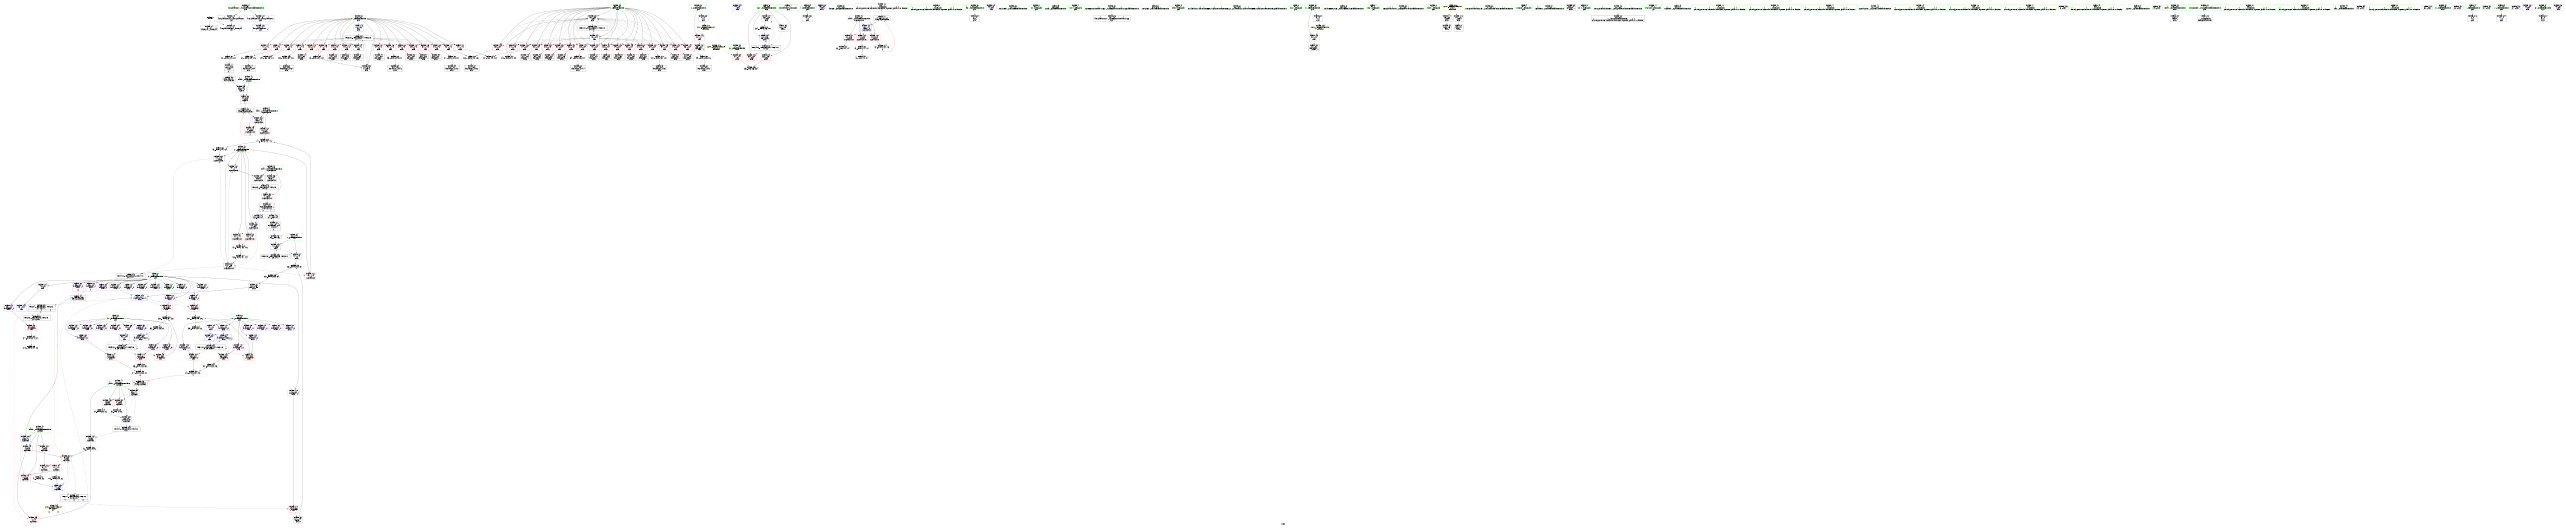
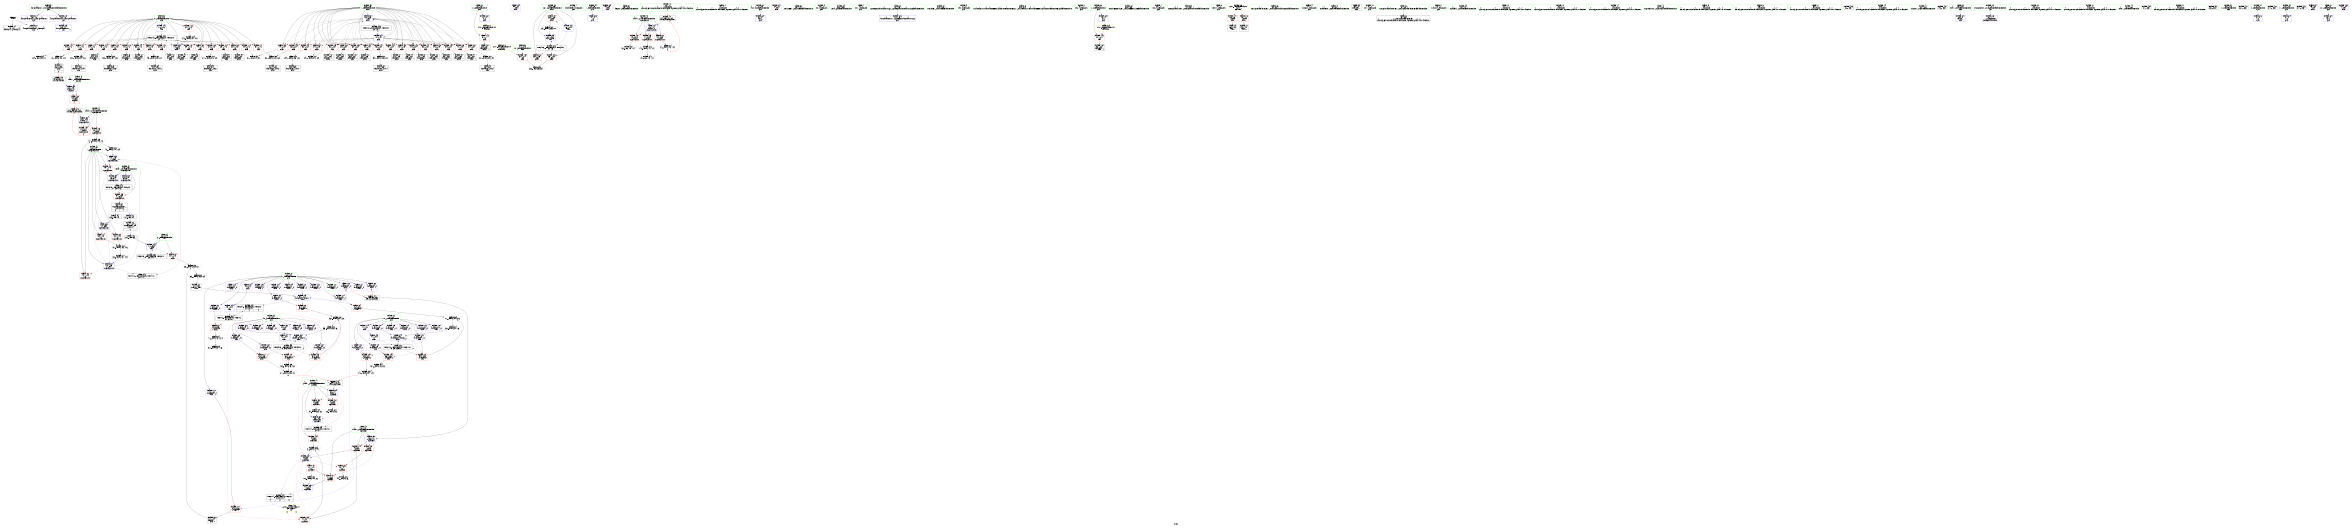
(337, 42) -> (168, 46)
